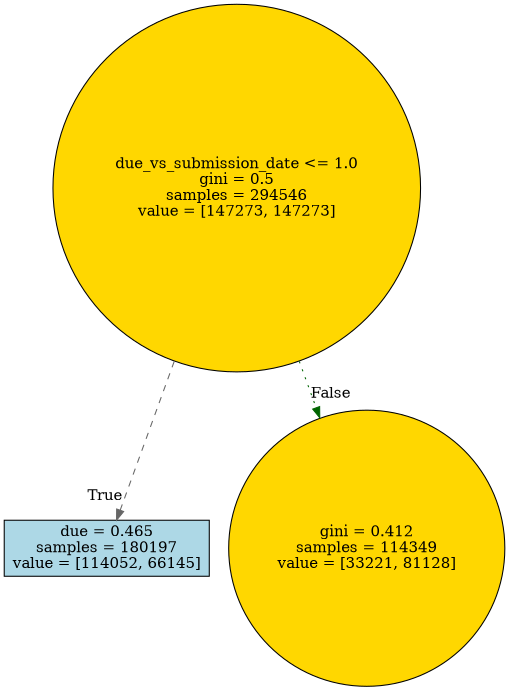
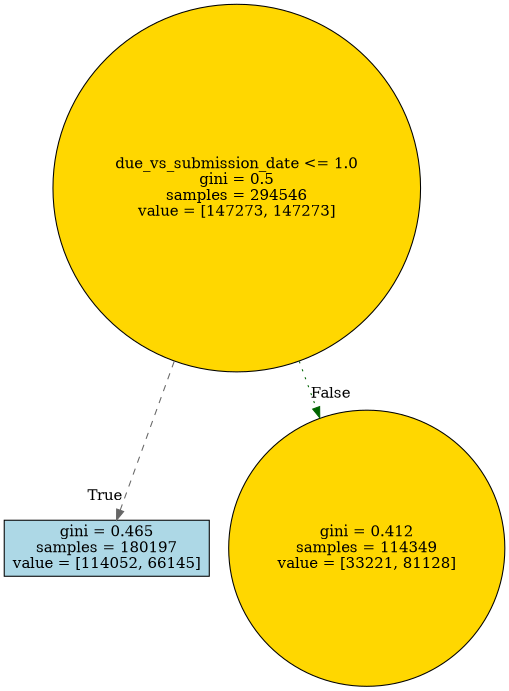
(107, 548) -> (107, 548)
